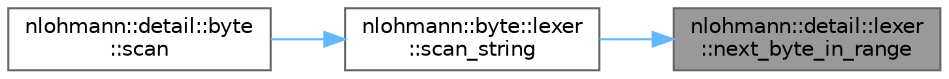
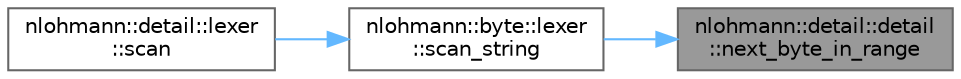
(140, 39) -> (142, 39)
(807, 39) -> (815, 39)
